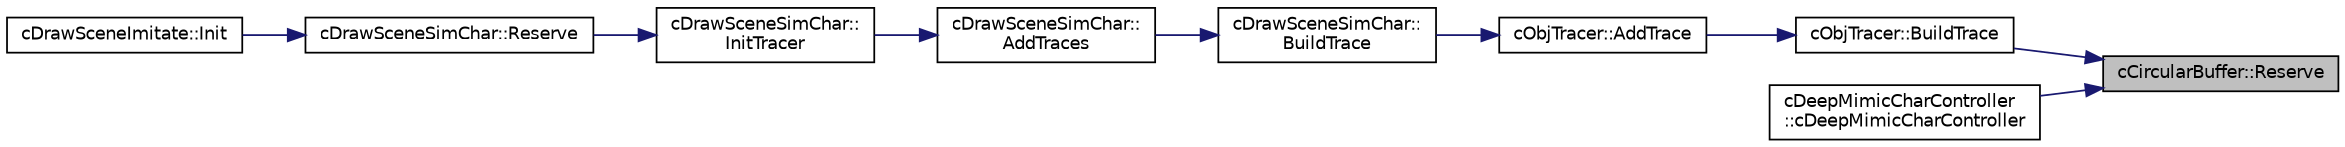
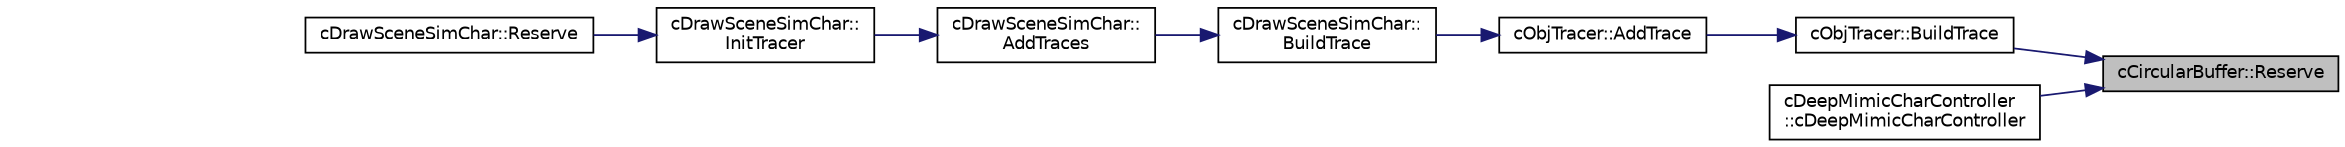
(125, 35) -> none
